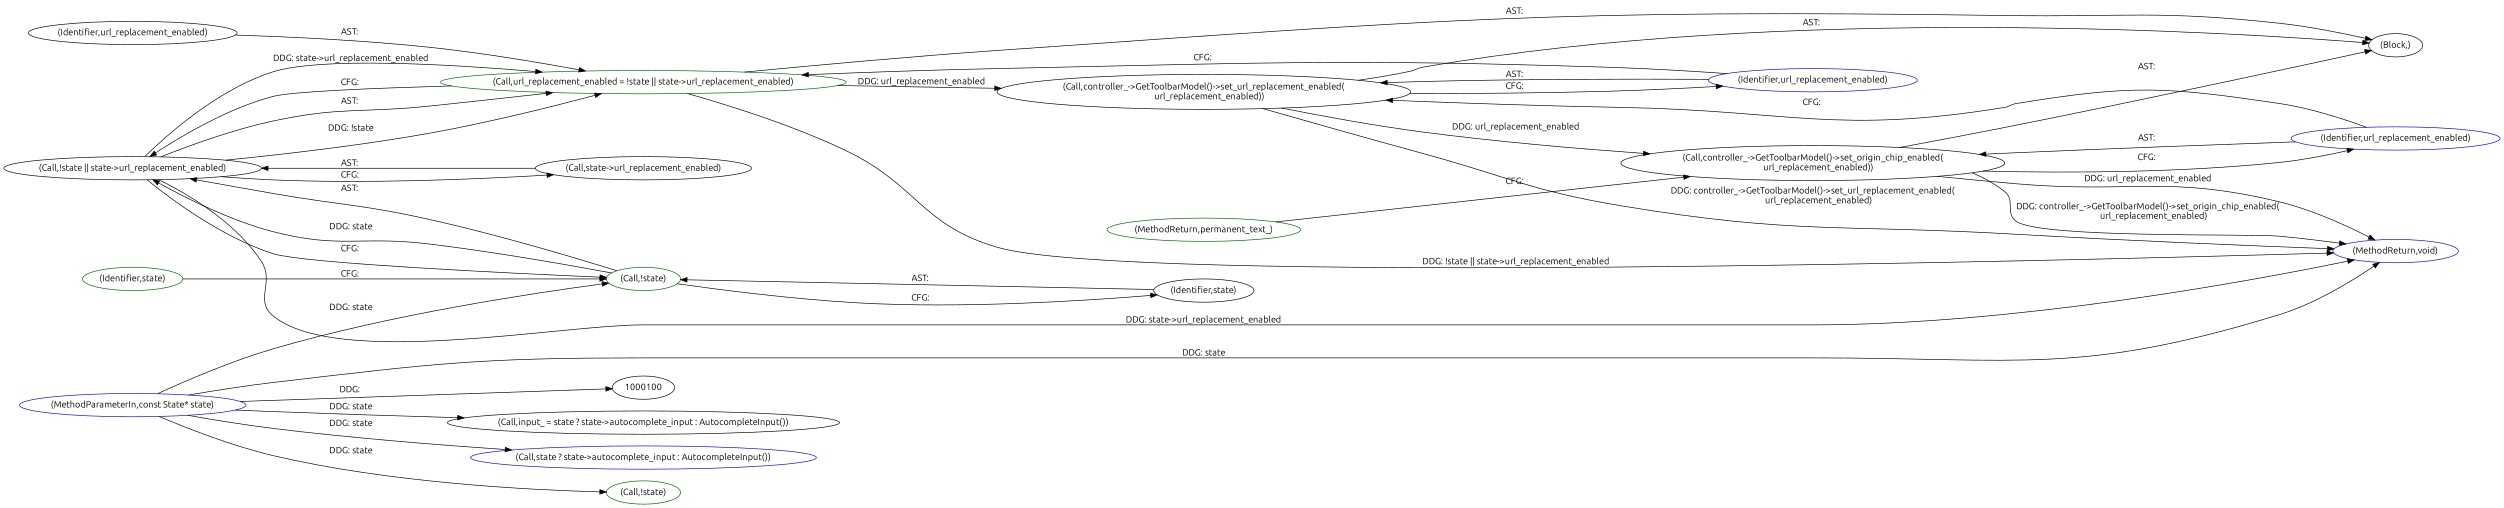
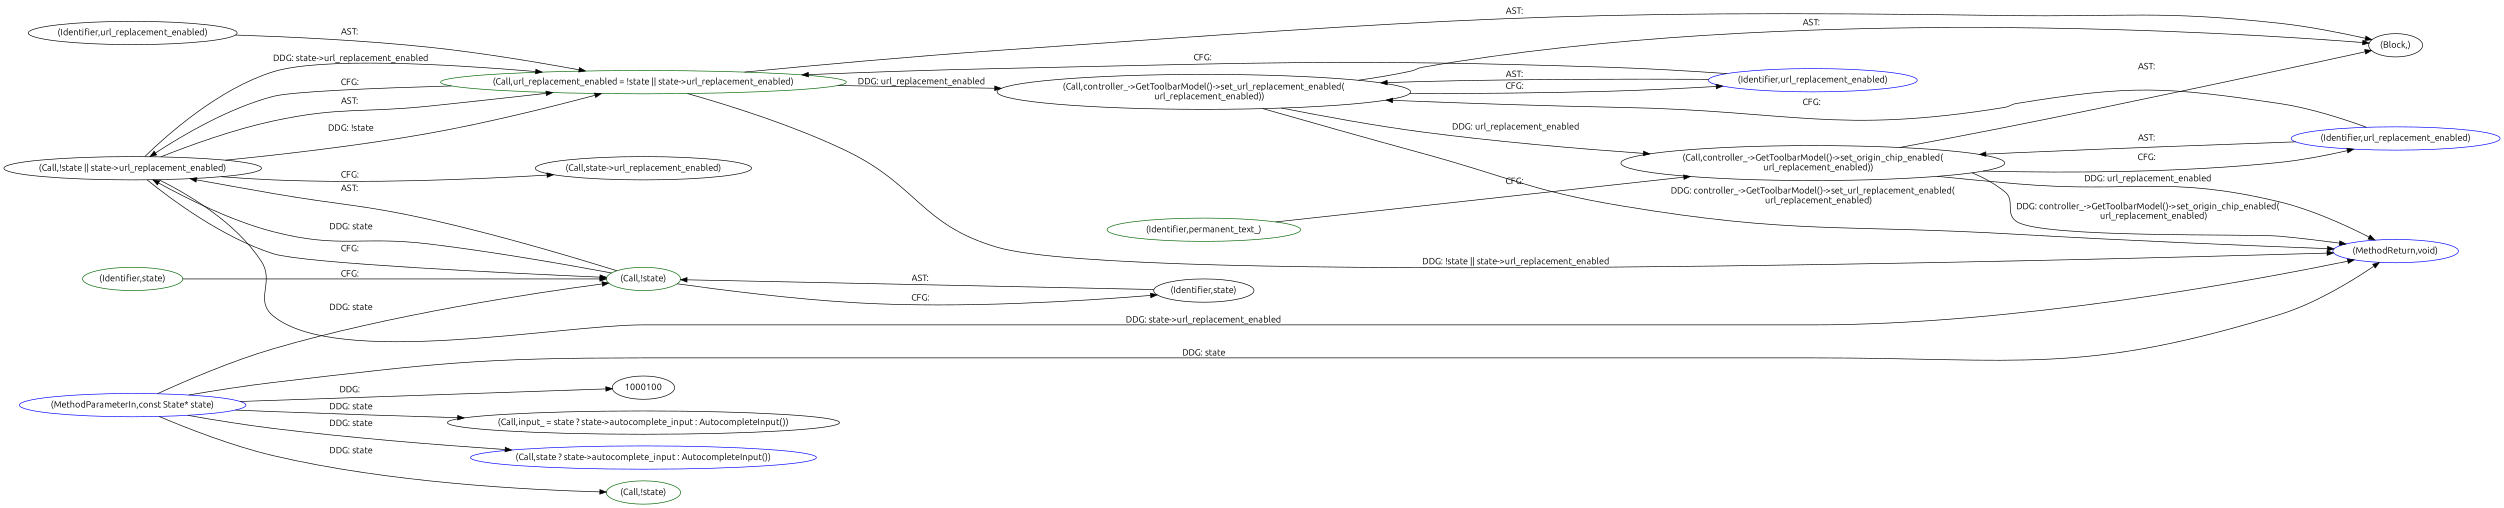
(402, 168) -> none
(1204, 230) -> (1204, 230)
